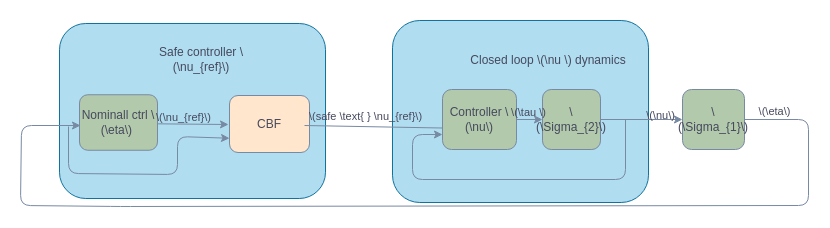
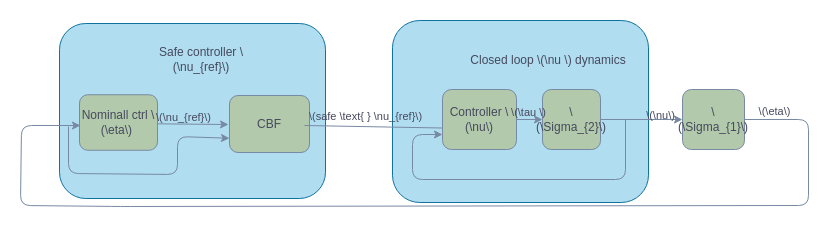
(270, 124) -> (270, 124)
